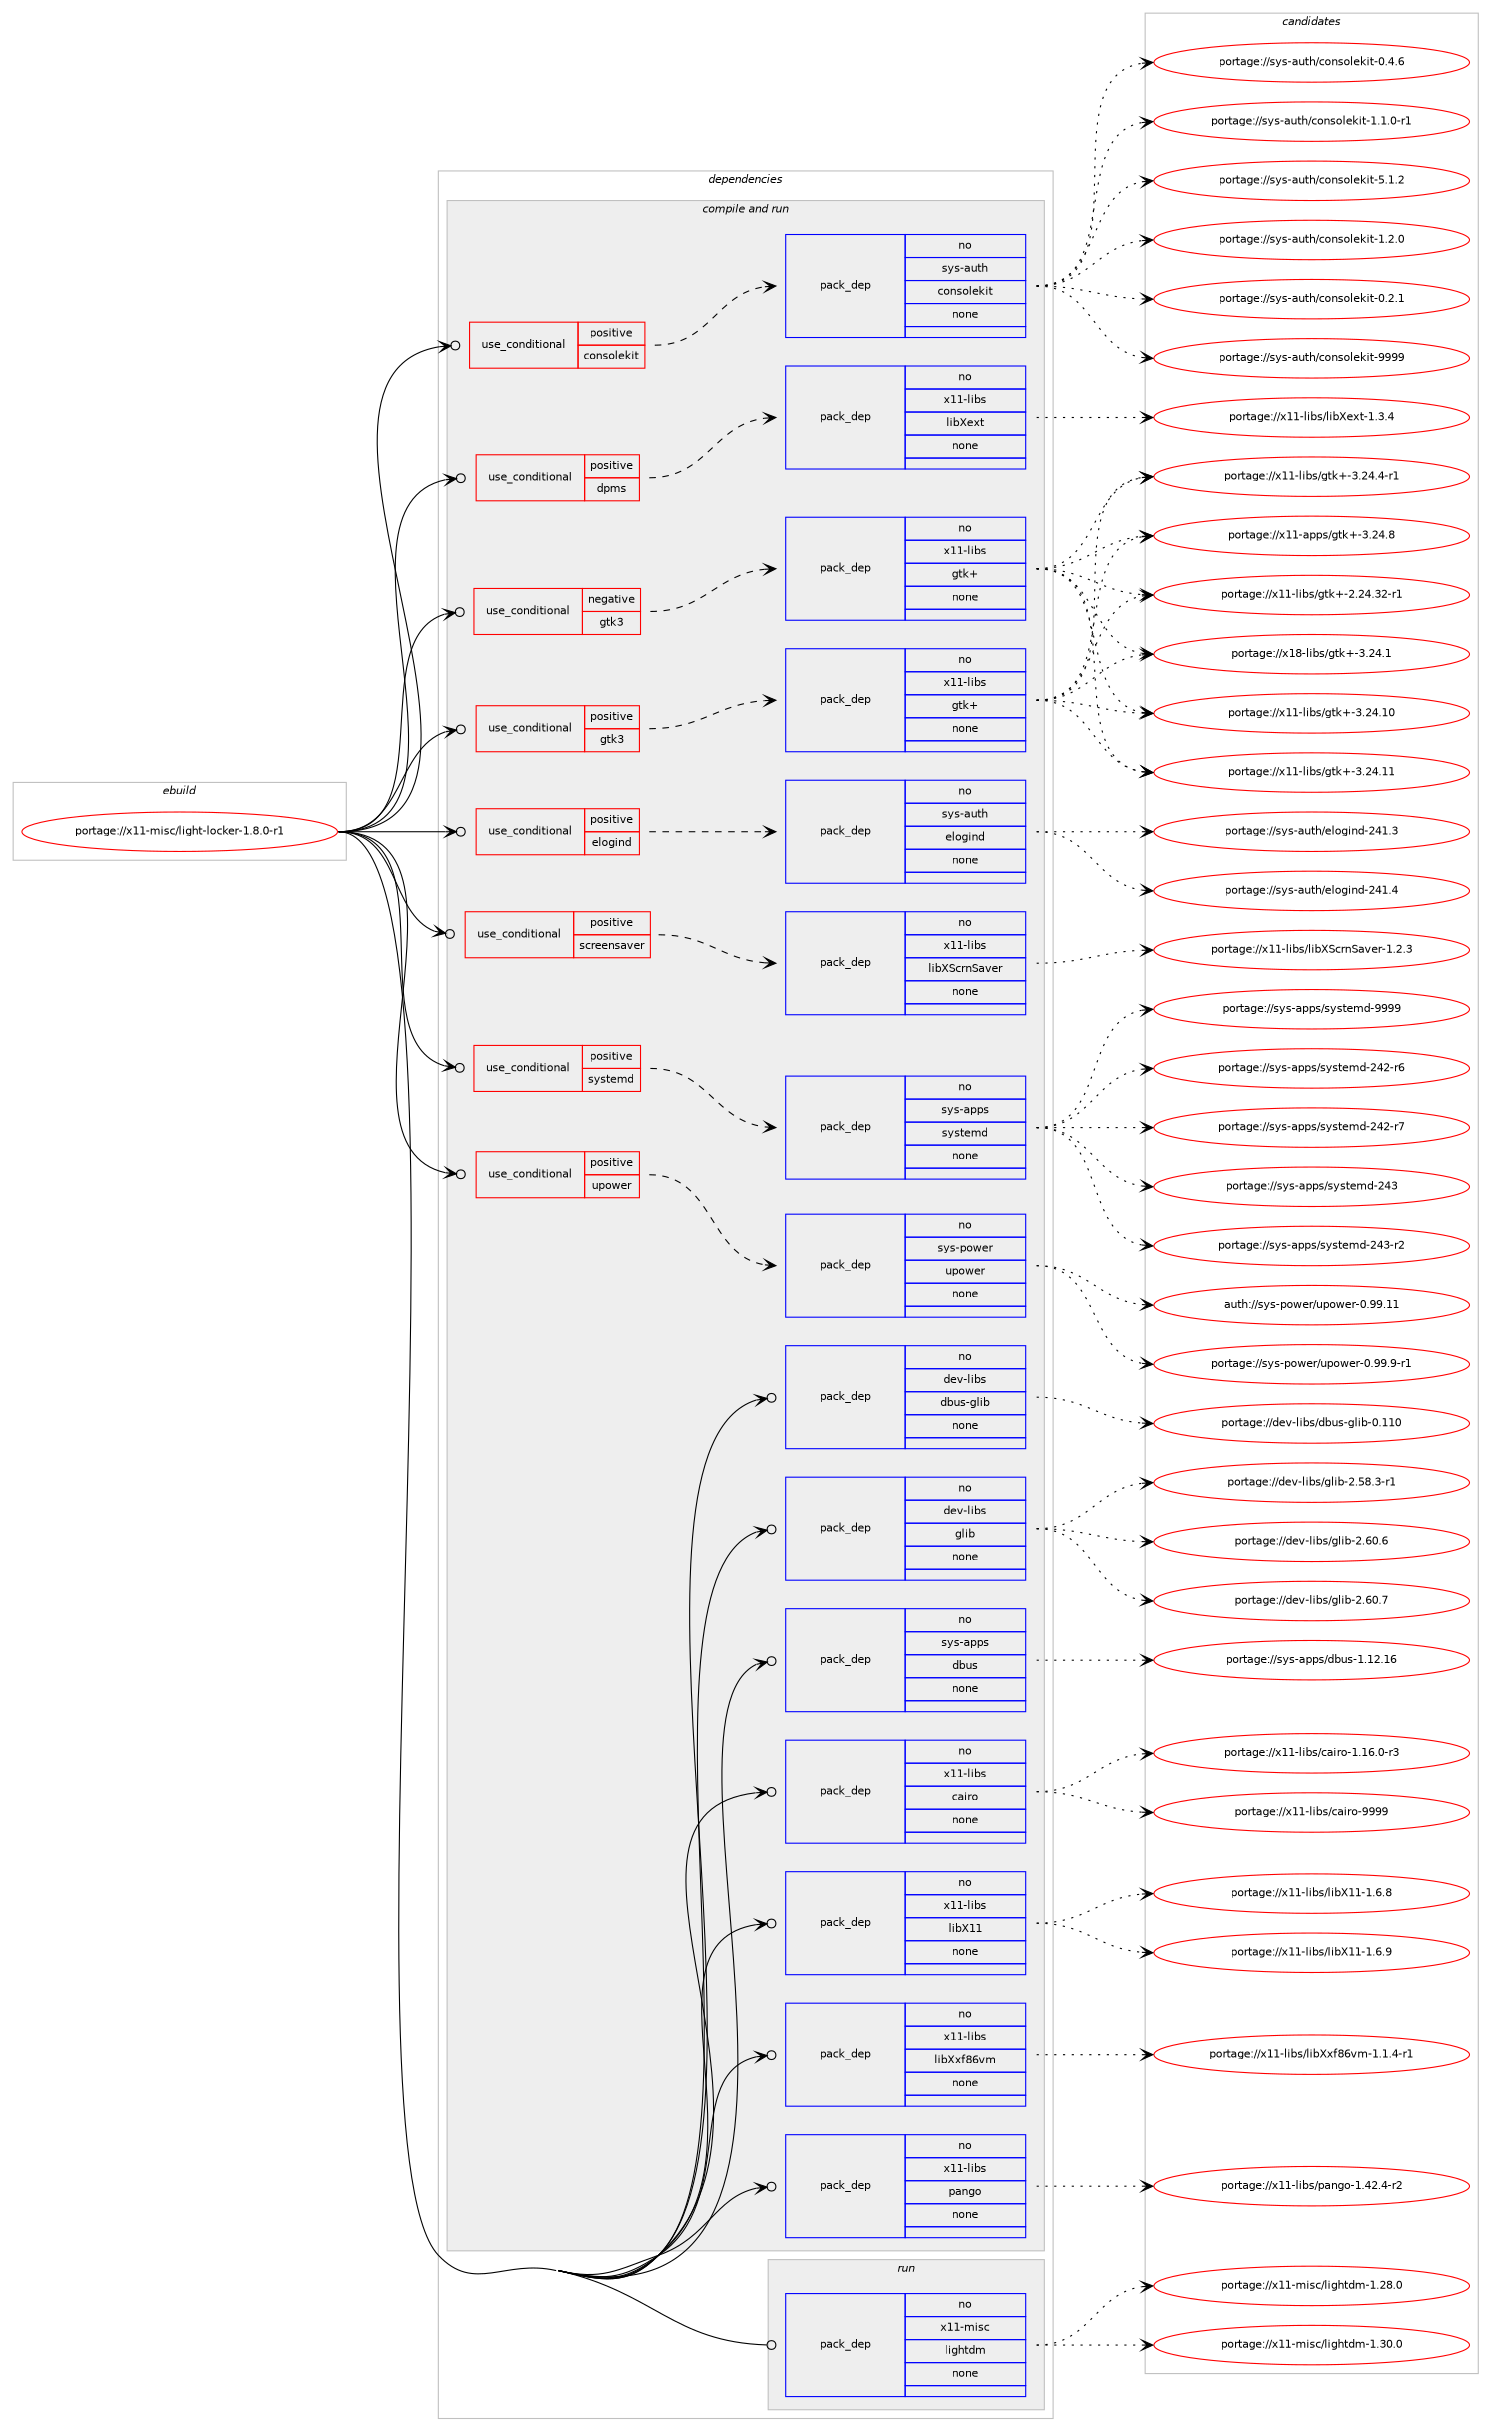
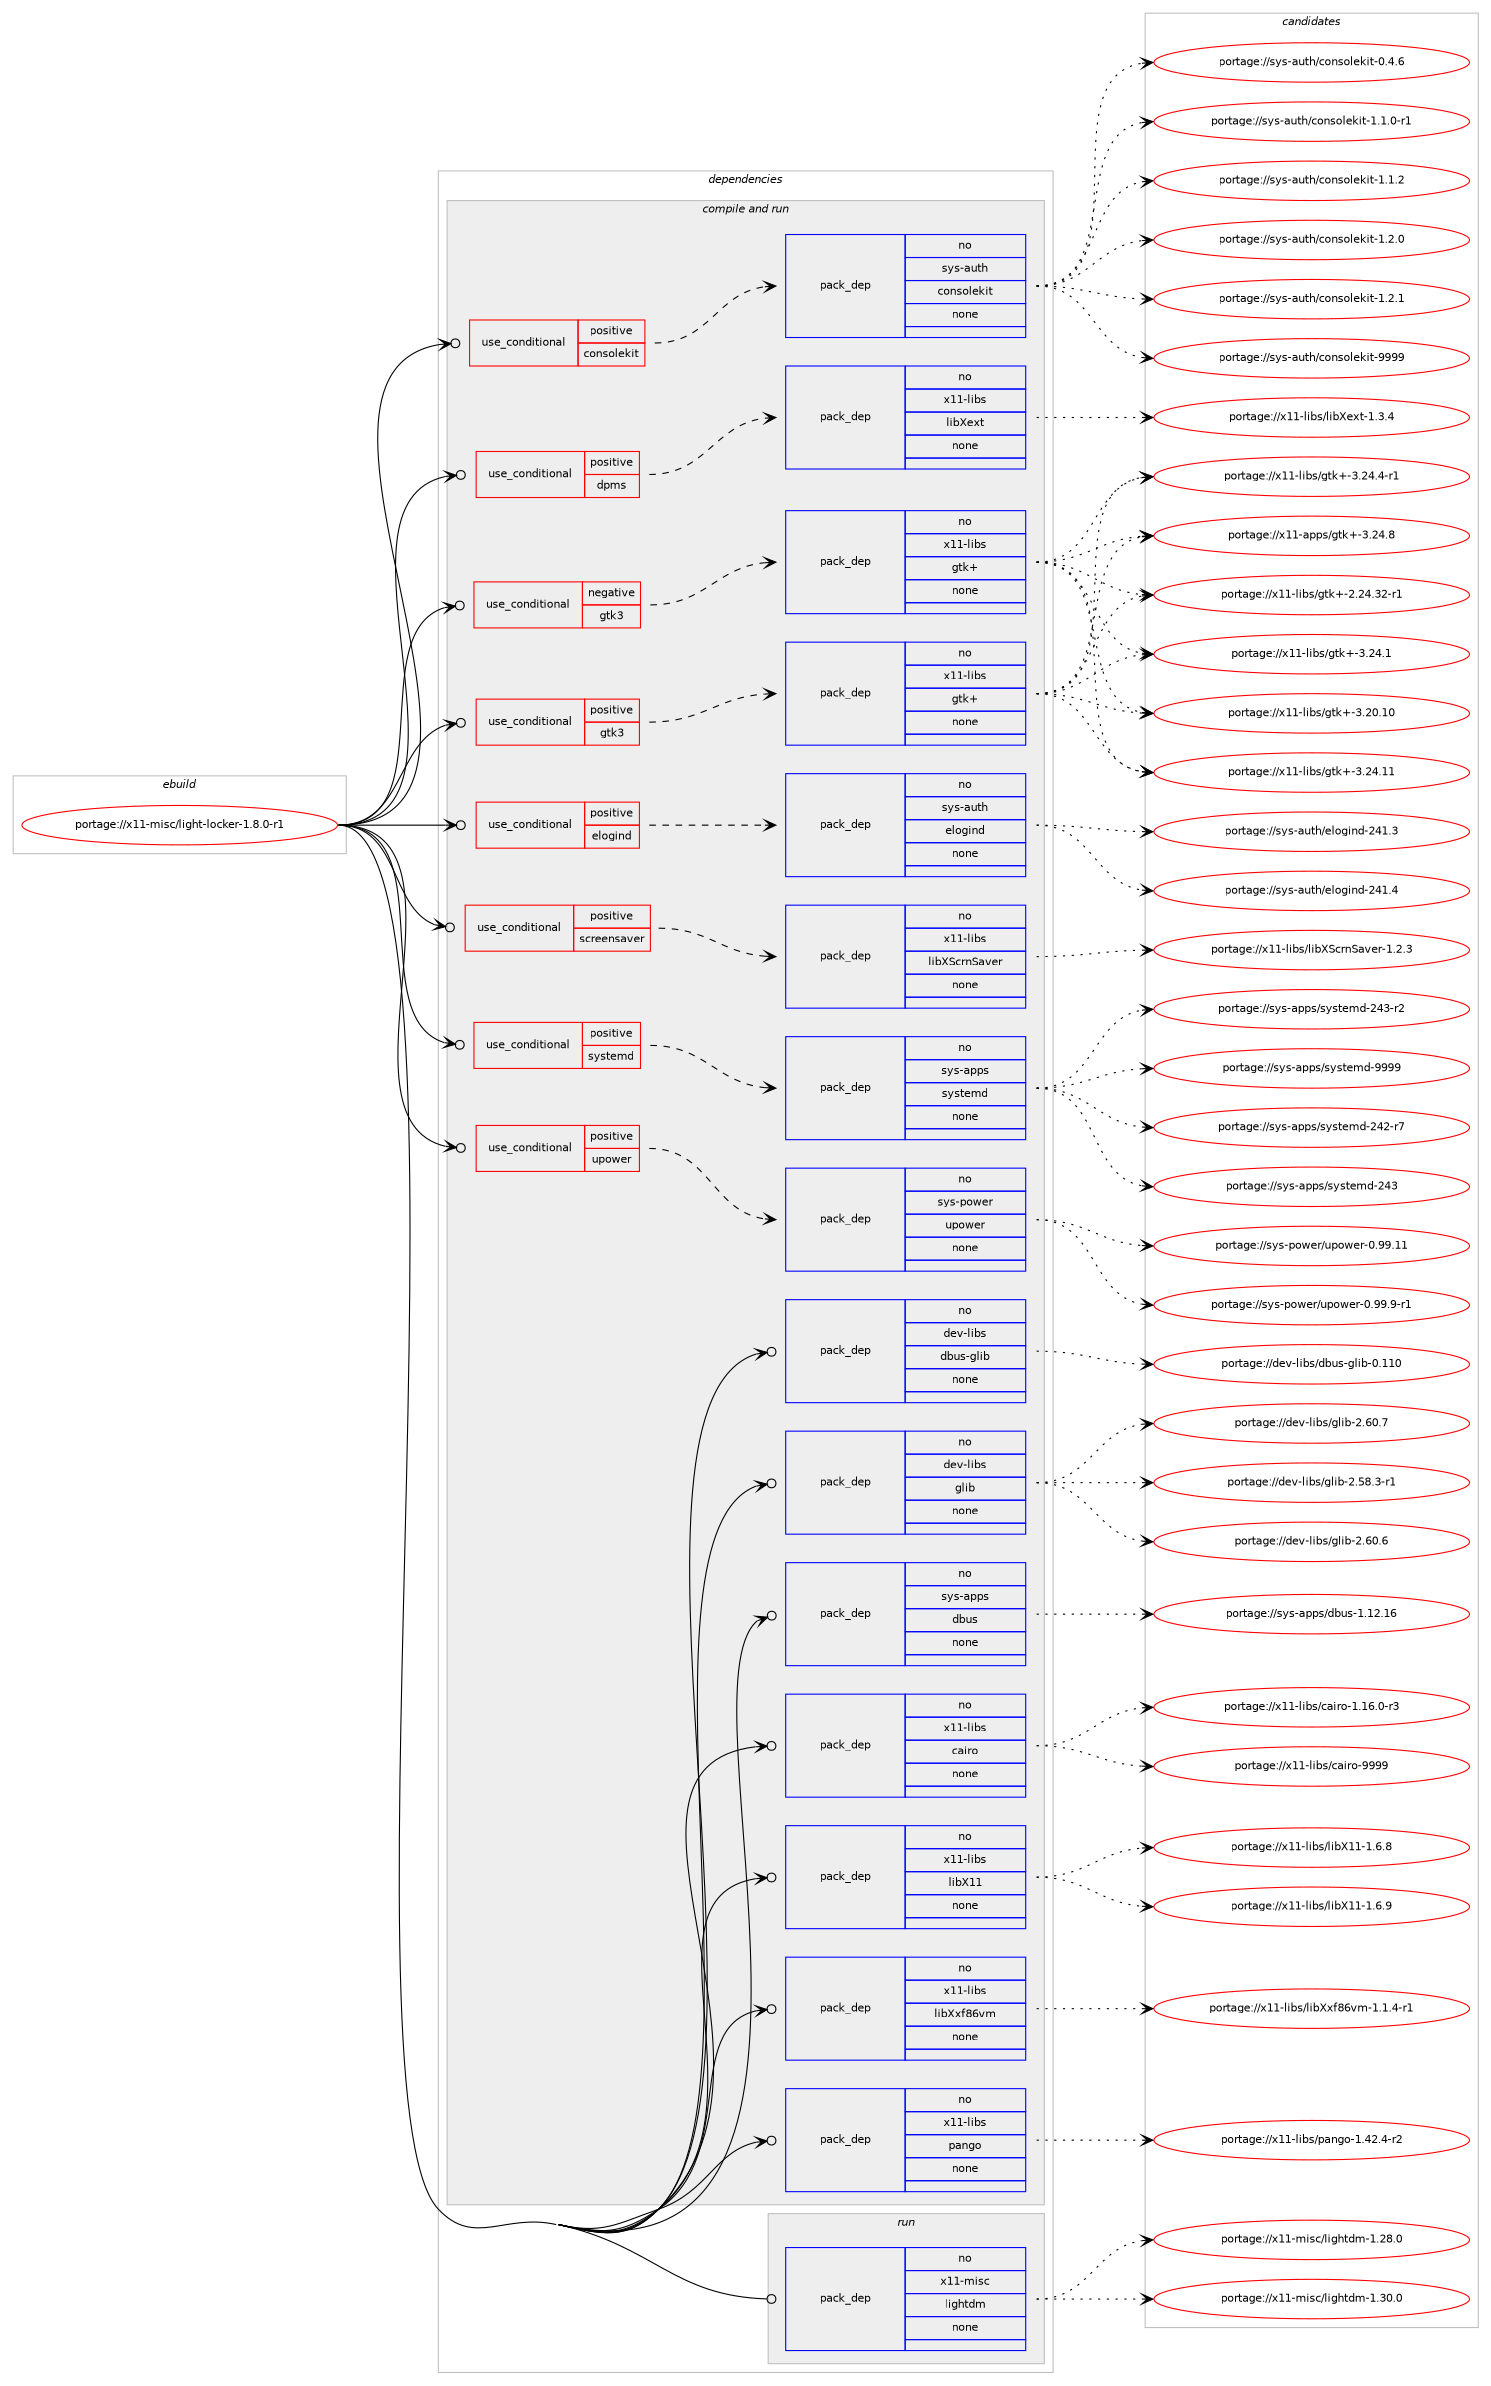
(1312, 181) -> (1312, 181)
(1312, 299) -> (1312, 299)
(1312, 654) -> (1312, 654)
(1312, 713) -> (1312, 713)
(1312, 1068) -> none
(1312, 1305) -> (1312, 1246)
